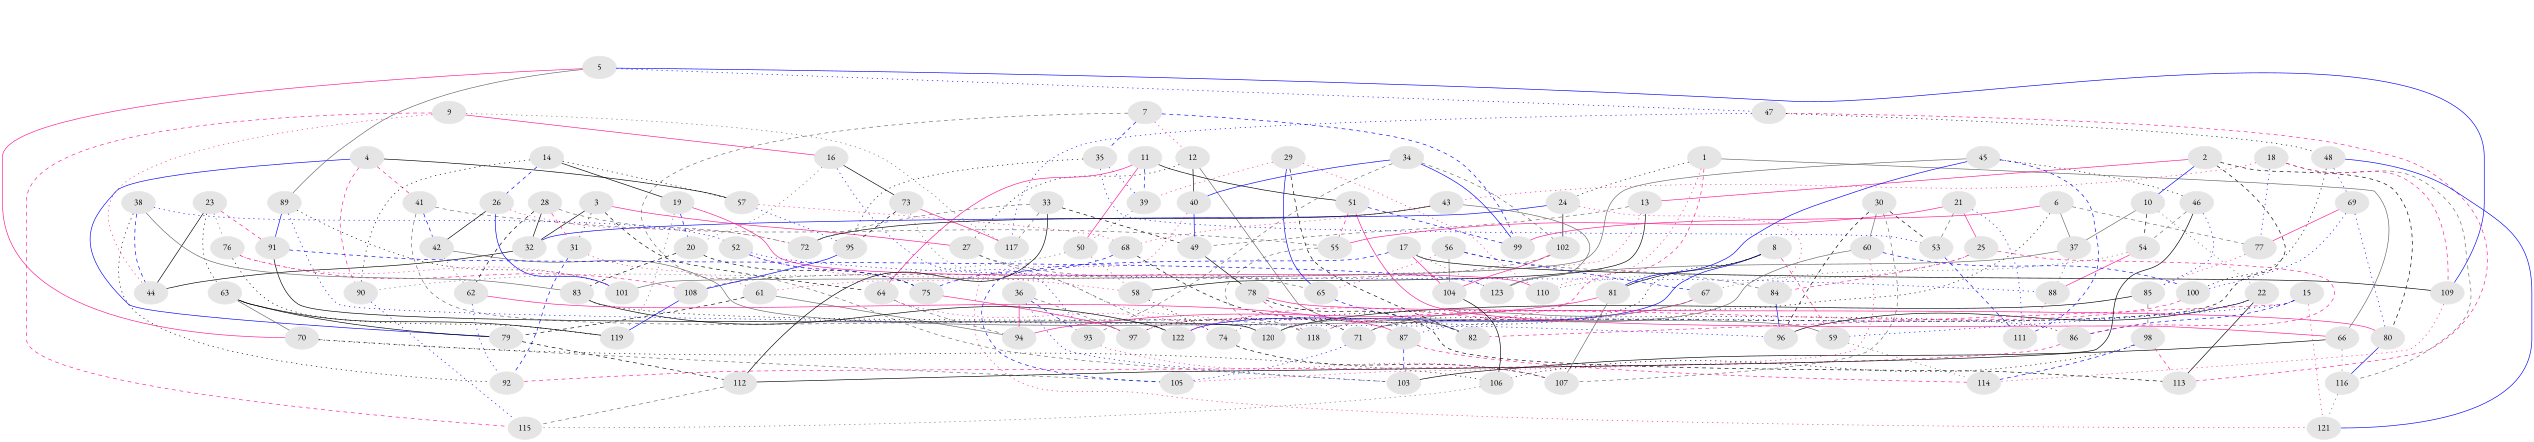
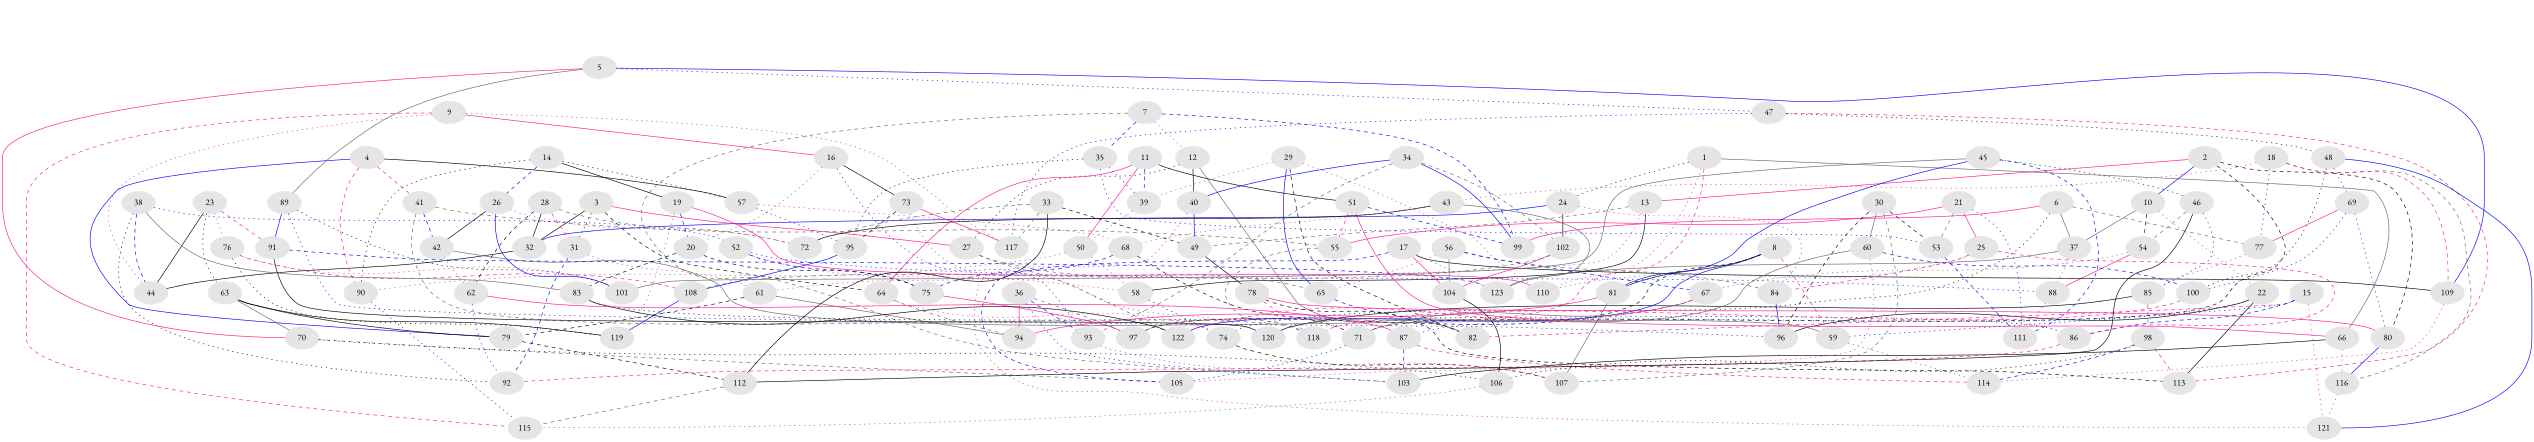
(1461, 324) -> (1461, 324)
